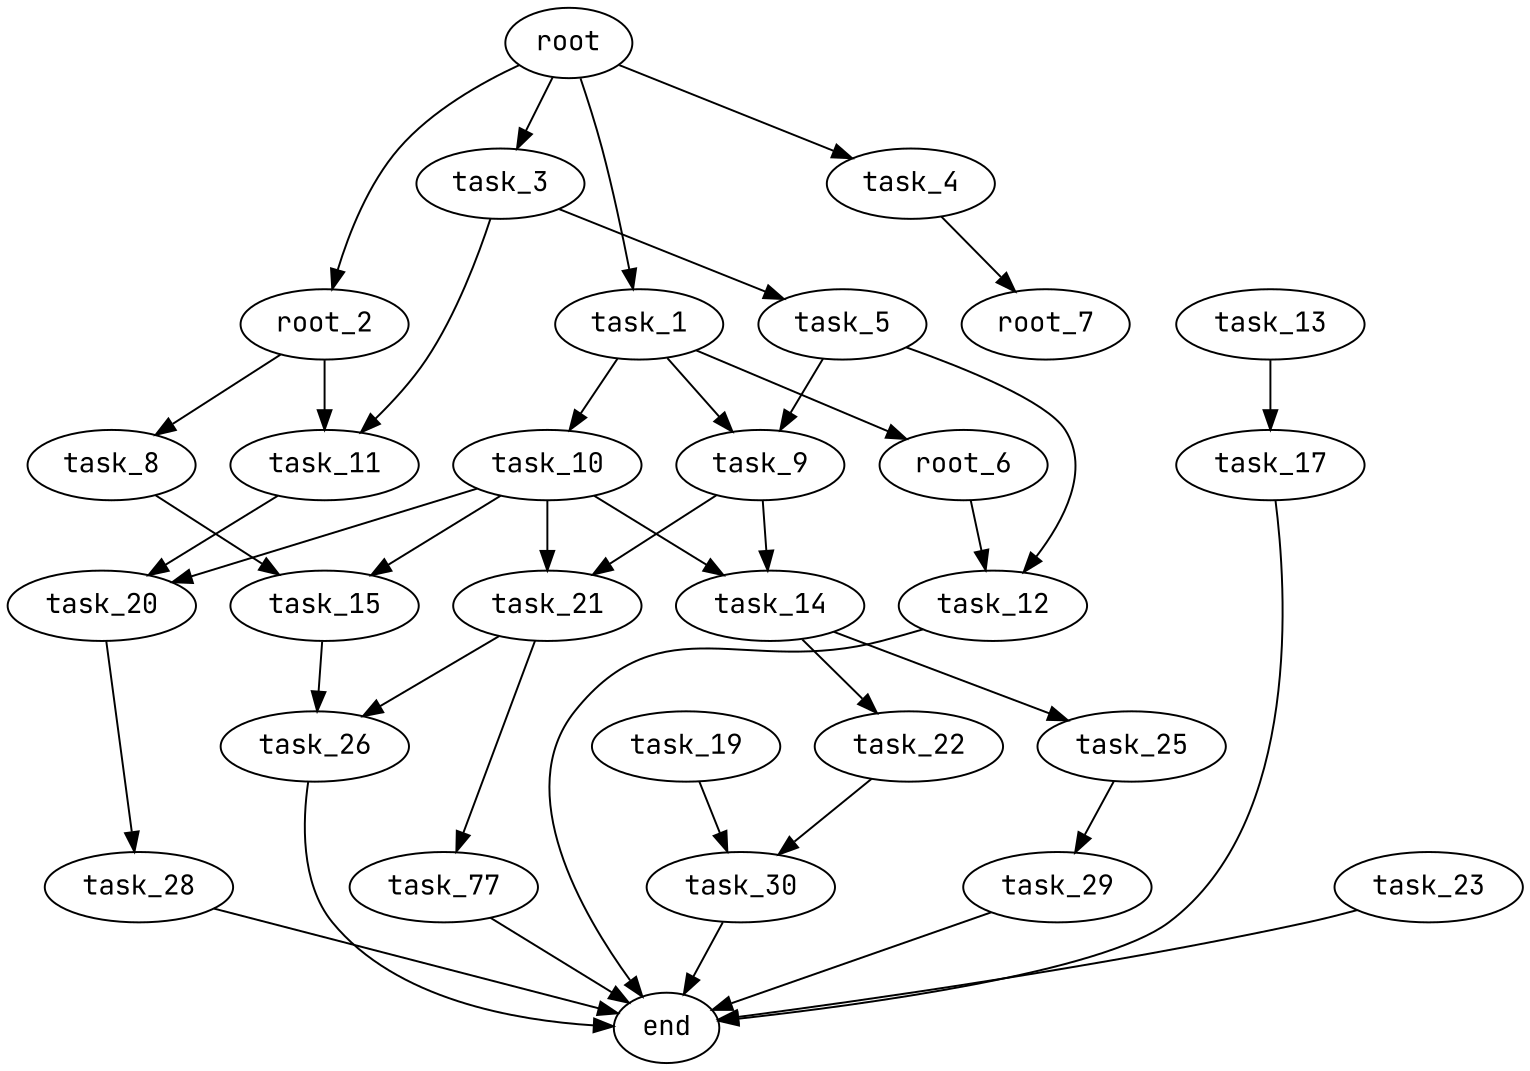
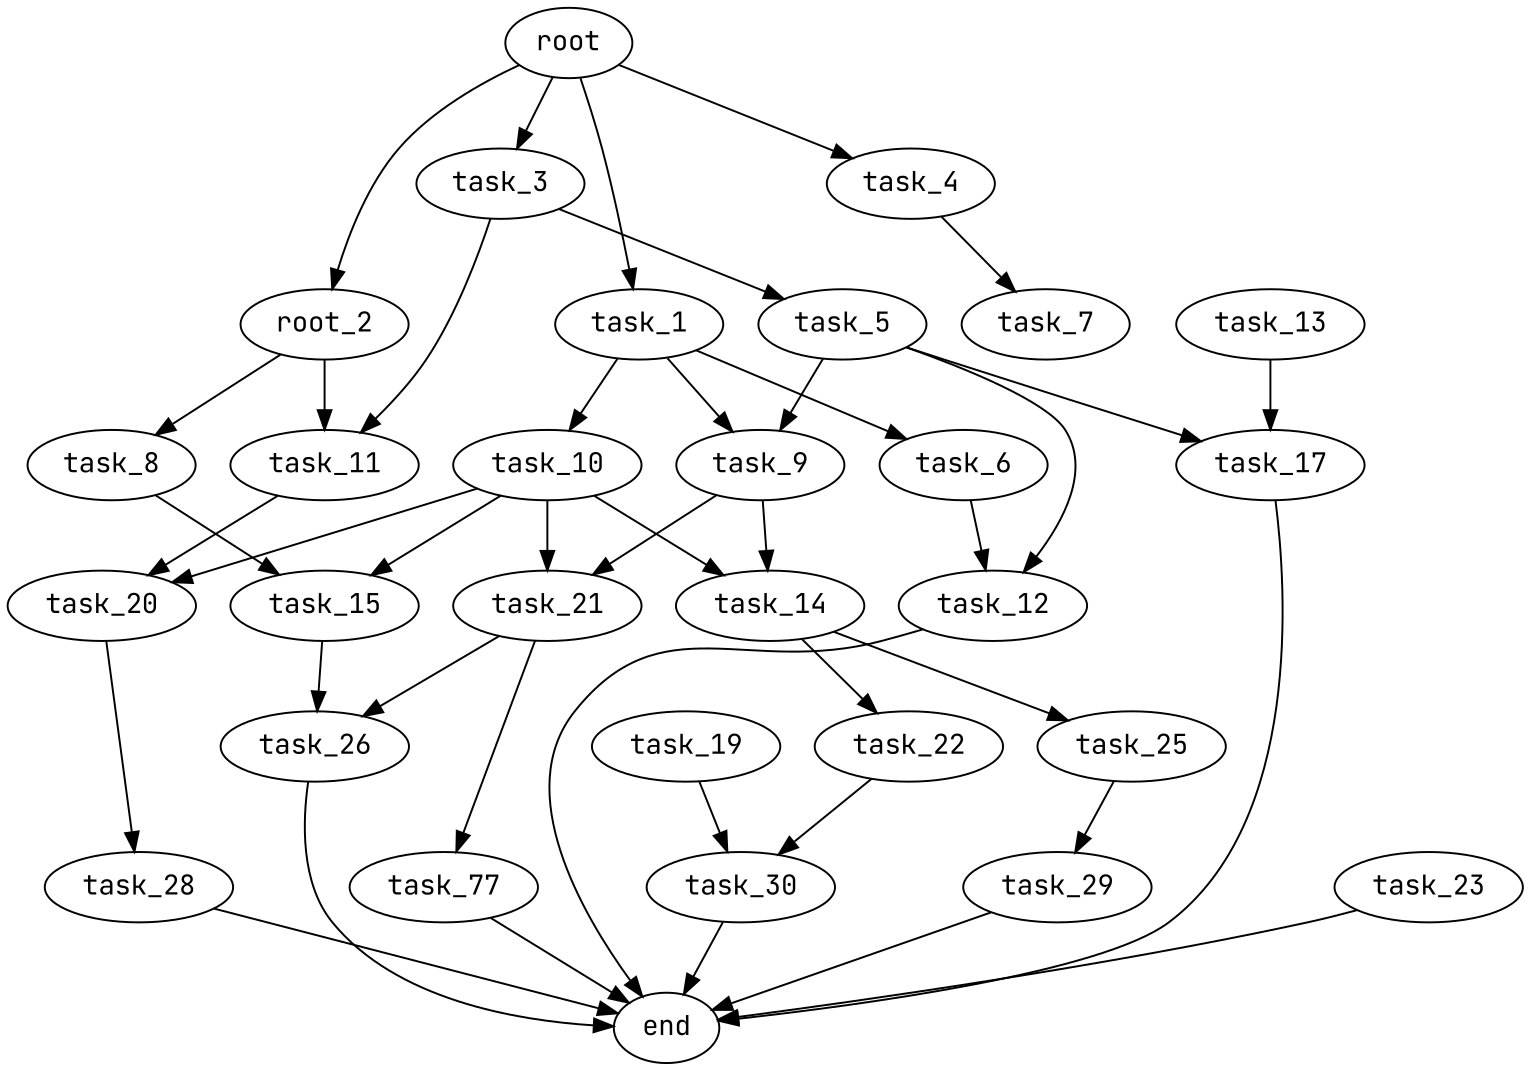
(1046, 324) -> (1046, 324)
none -> (1044, 392)
(964, 465) -> (964, 465)
